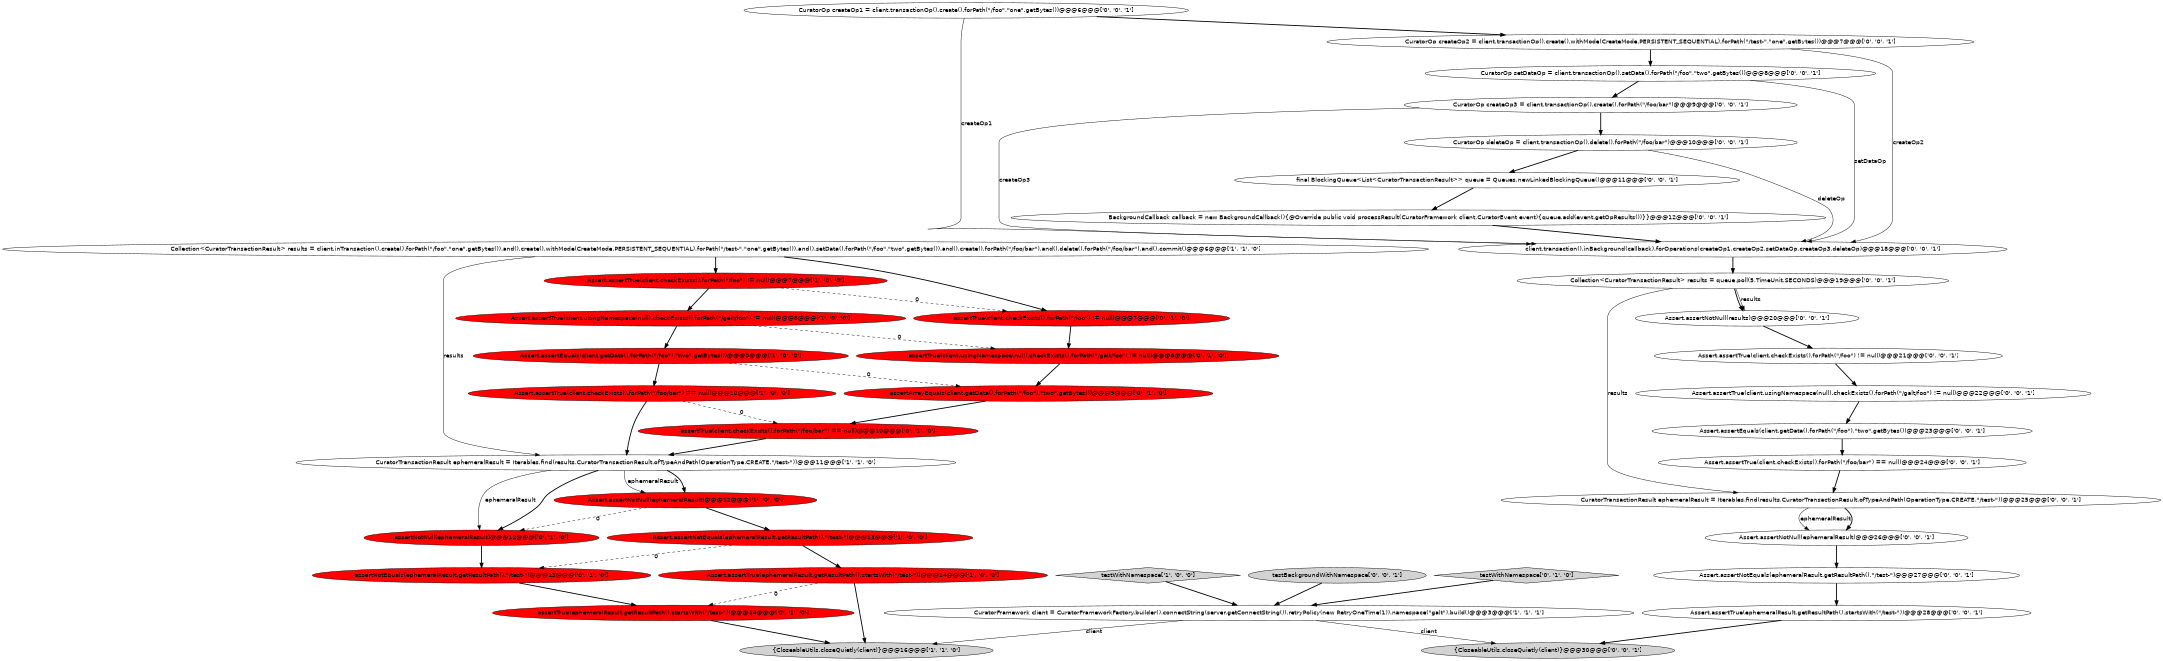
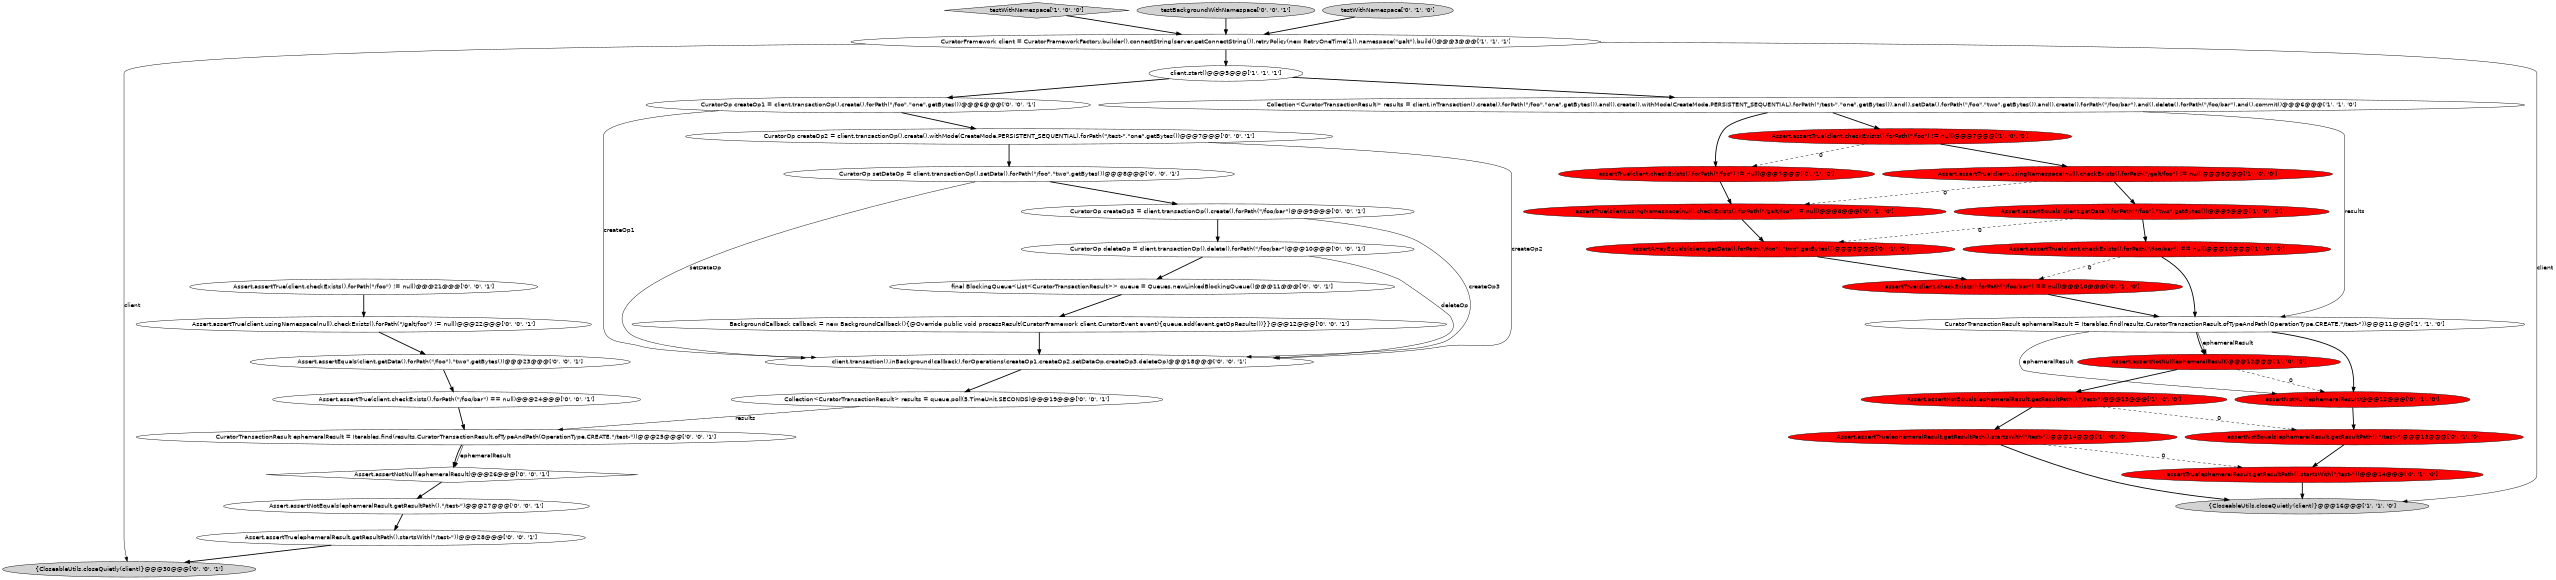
none -> (1226, 73)
(1747, 318) -> none
(1837, 538) -> (452, 475)
(1526, 575) -> (1388, 10)
